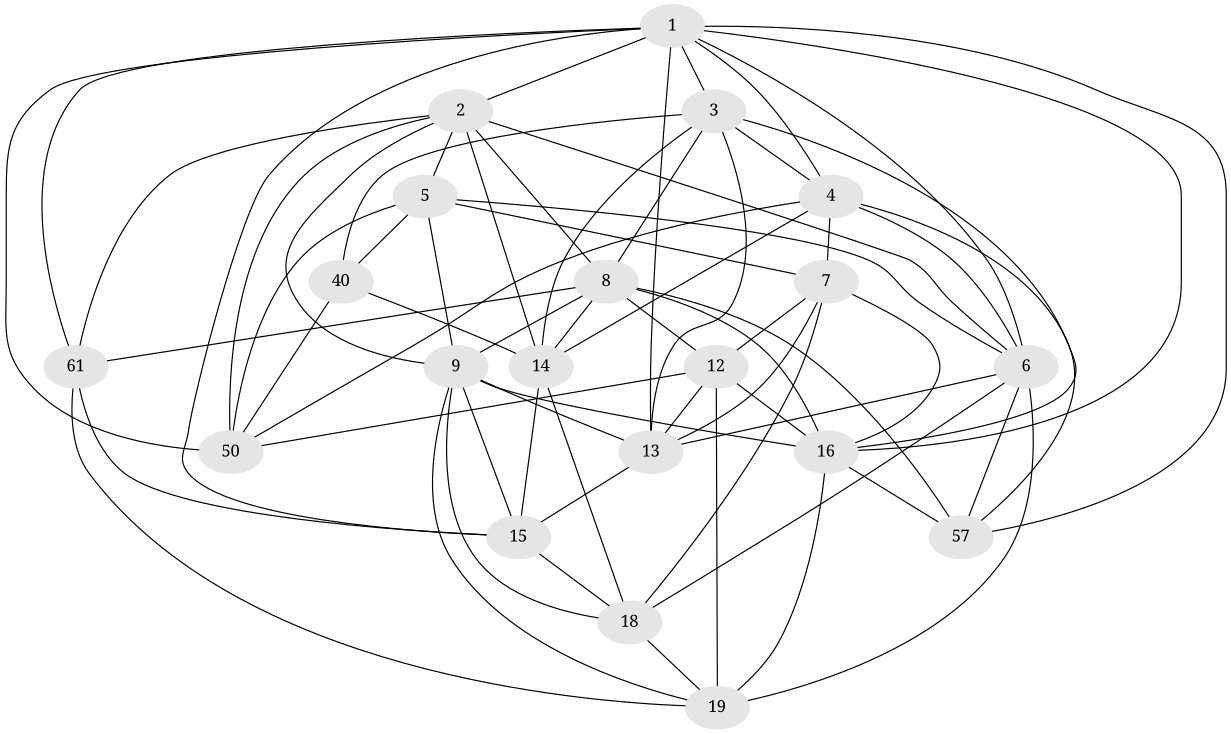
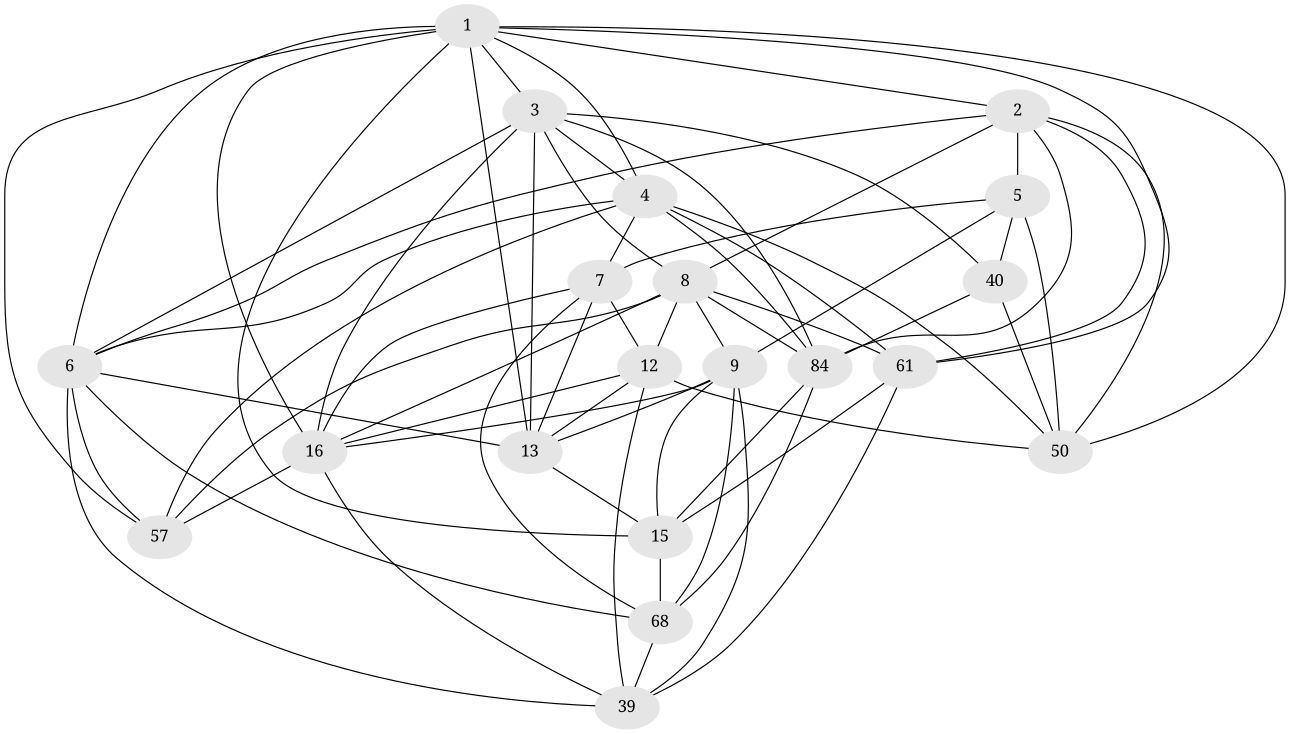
(731, 229) -> (302, 239)
(288, 251) -> none
none -> (782, 273)
(541, 367) -> (820, 367)
(630, 622) -> (660, 622)
(717, 708) -> (627, 708)
